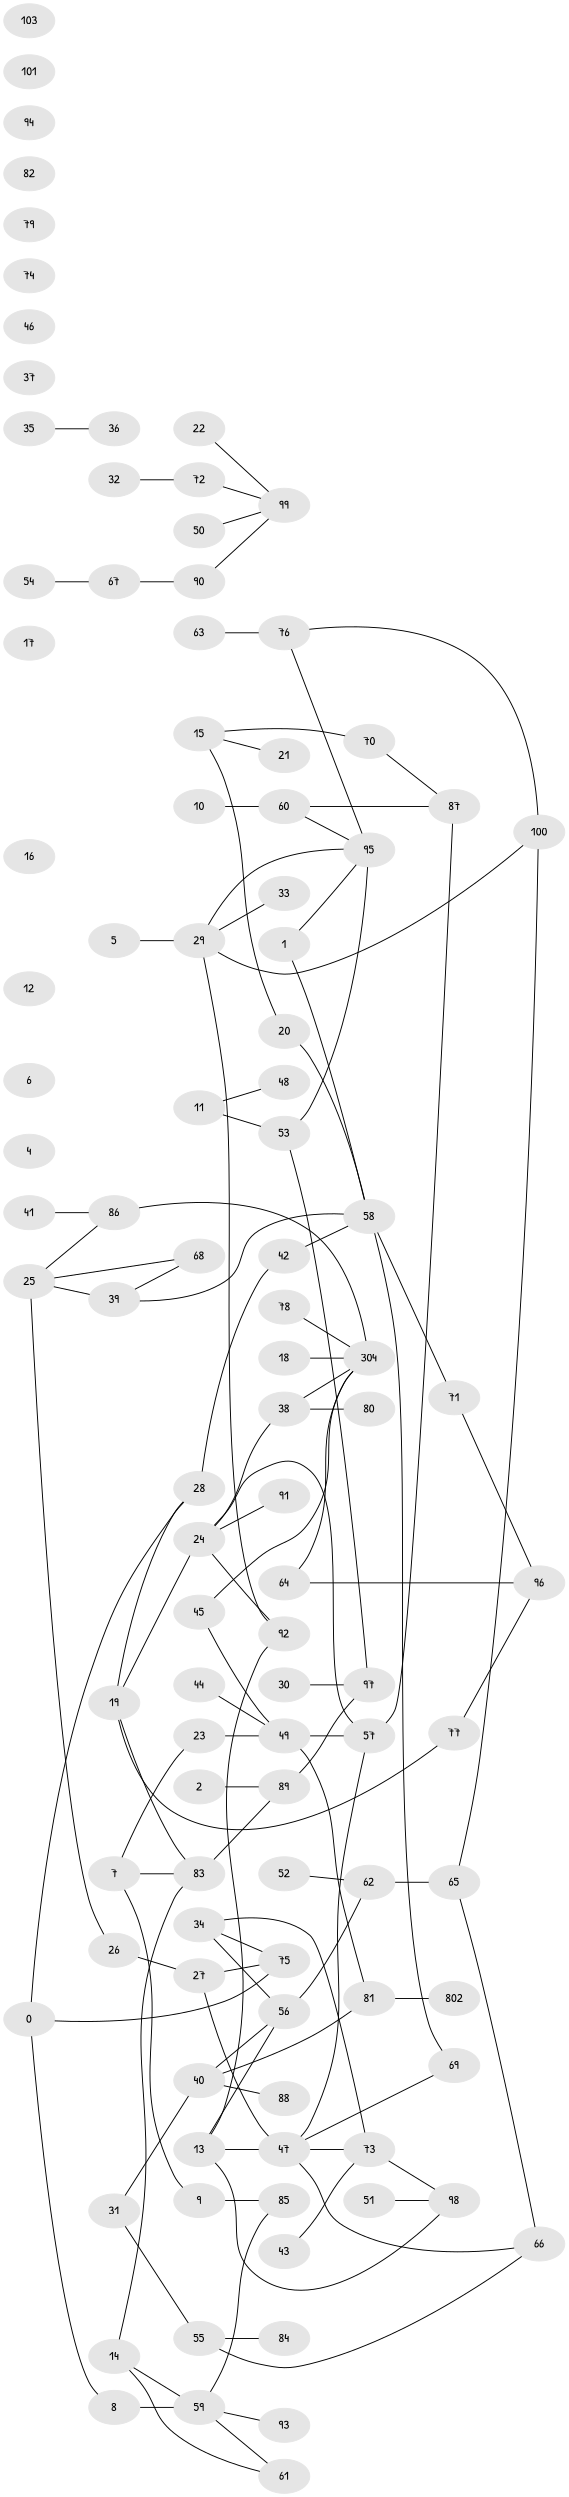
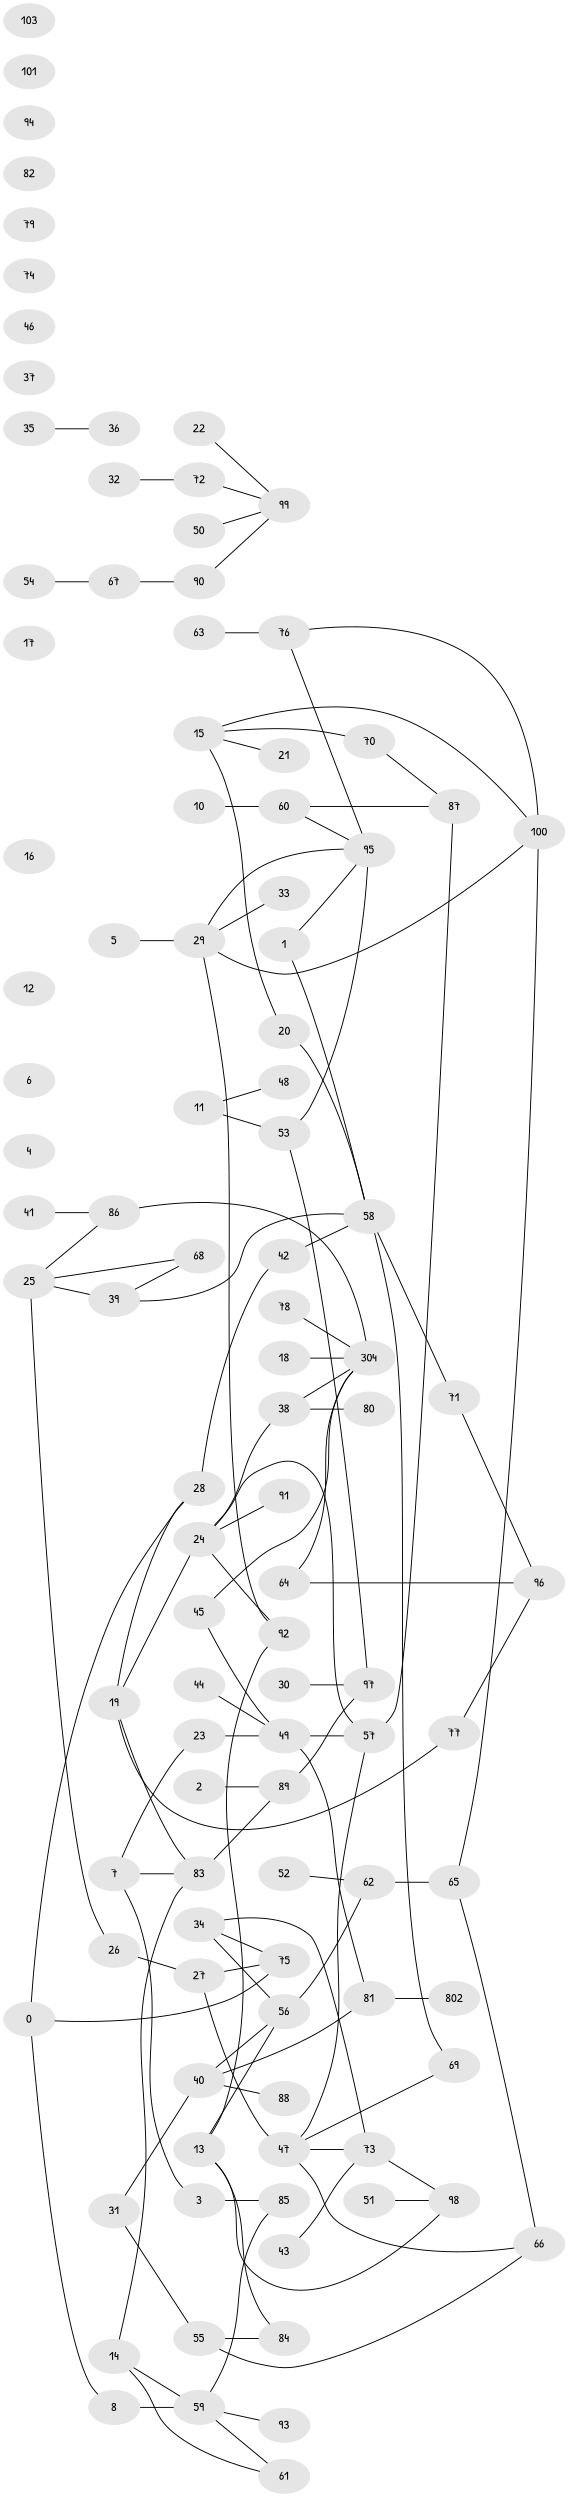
none -> (391, 715)
(242, 2150) -> (248, 2278)
(199, 2201) -> (199, 2201)
